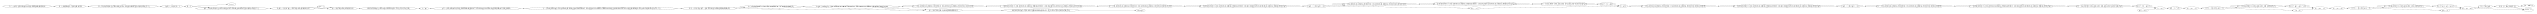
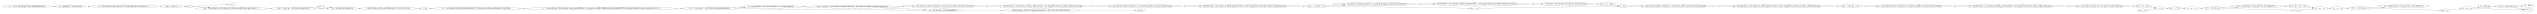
(2445, 6) -> none
